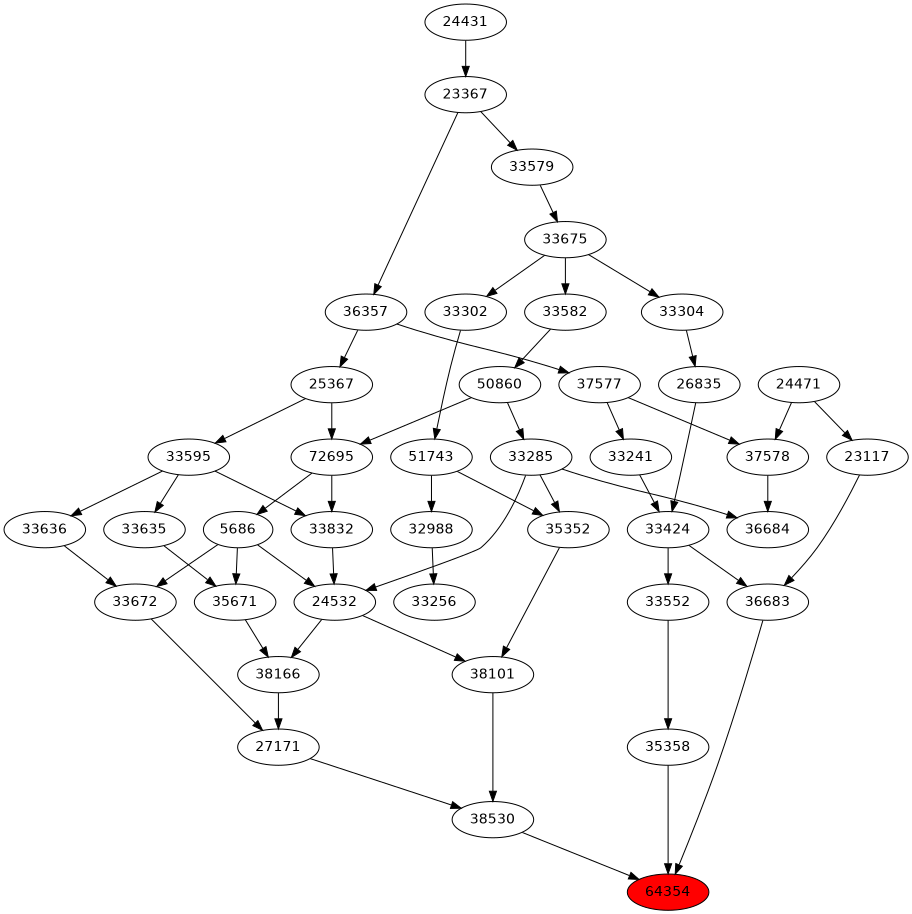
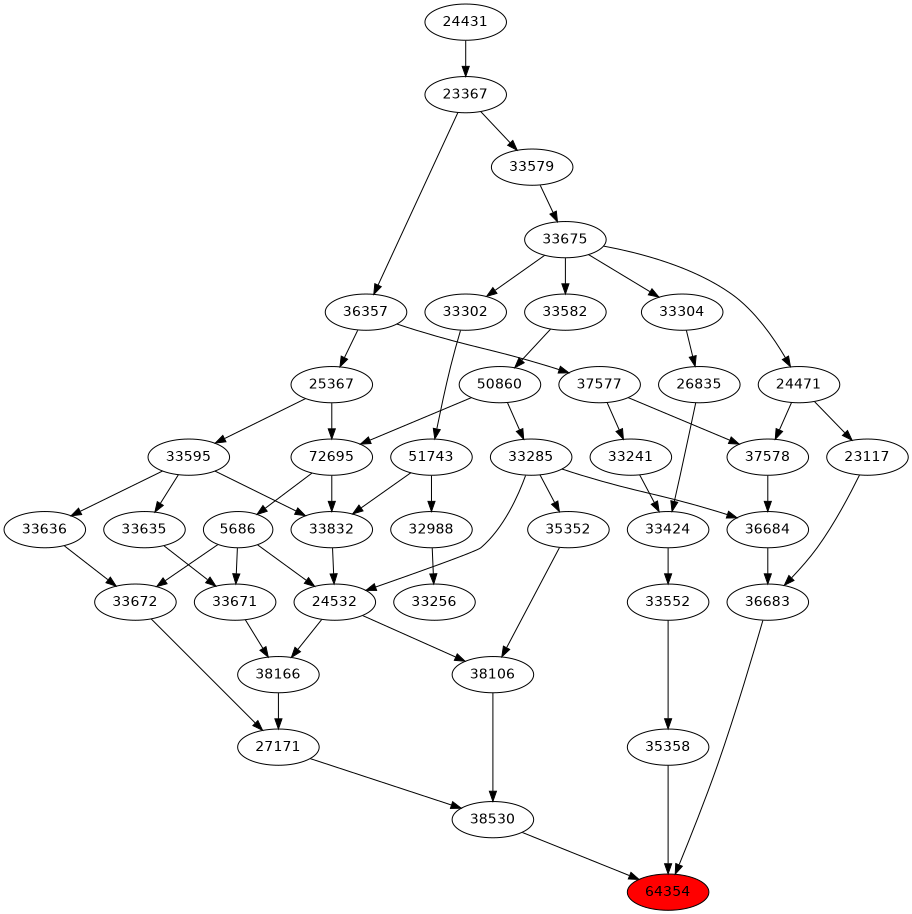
none -> (709, 280)
(495, 491) -> (386, 490)
(714, 563) -> (768, 561)
(235, 602) -> (235, 602)
(493, 675) -> (493, 675)
